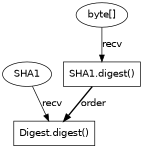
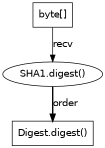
(102, 15) -> (53, 15)
(27, 74) -> none
(102, 74) -> (53, 74)
